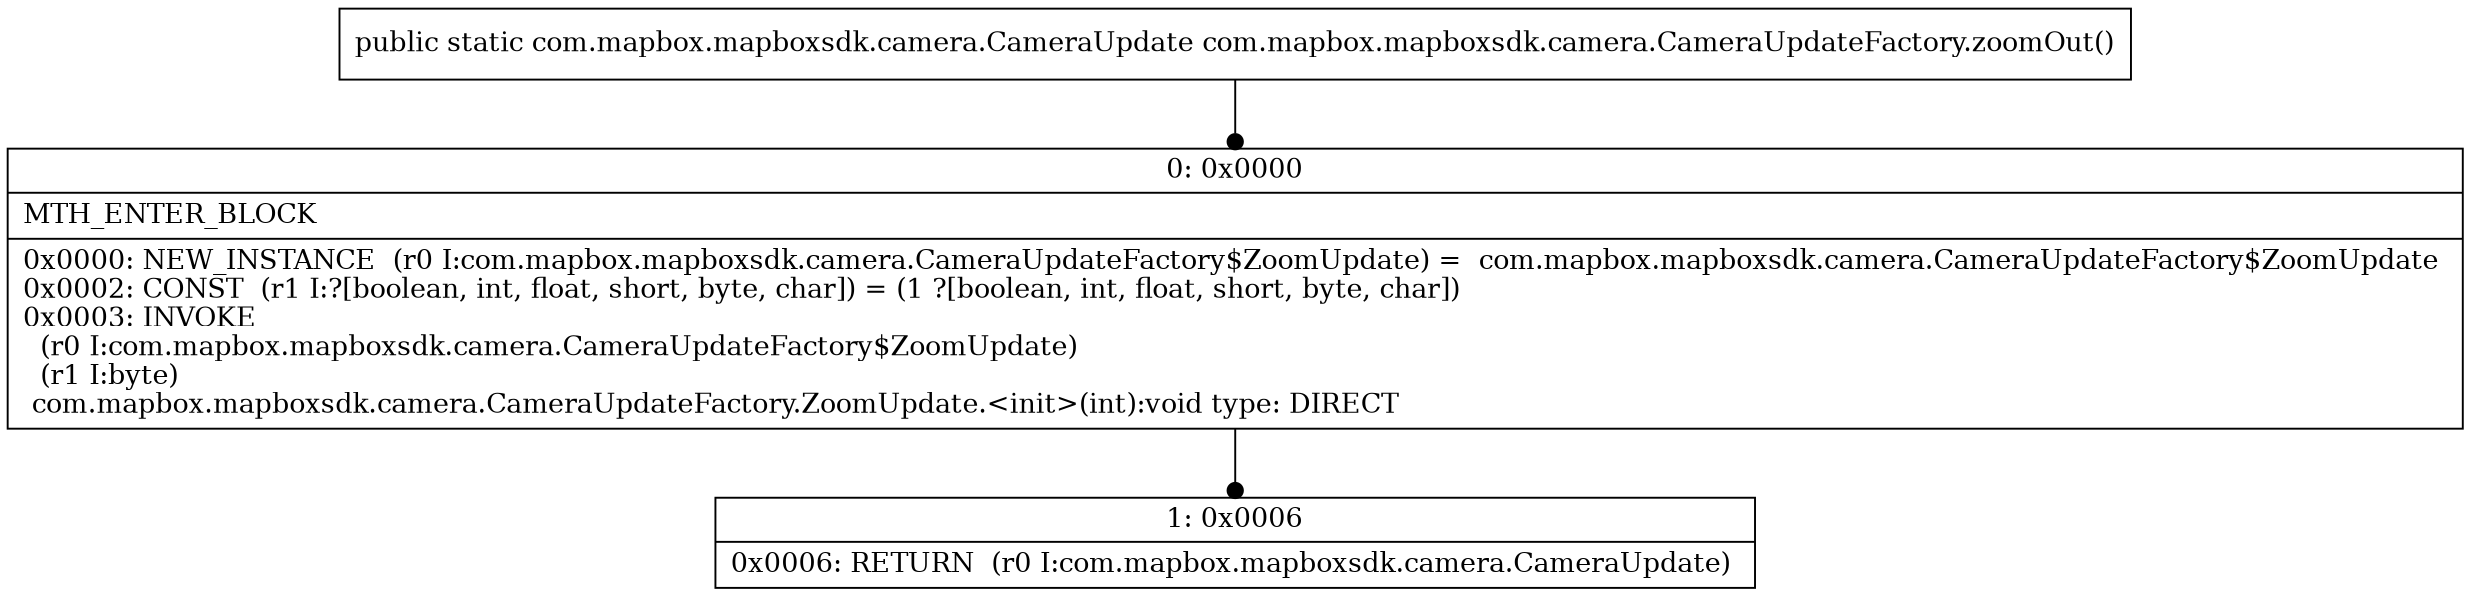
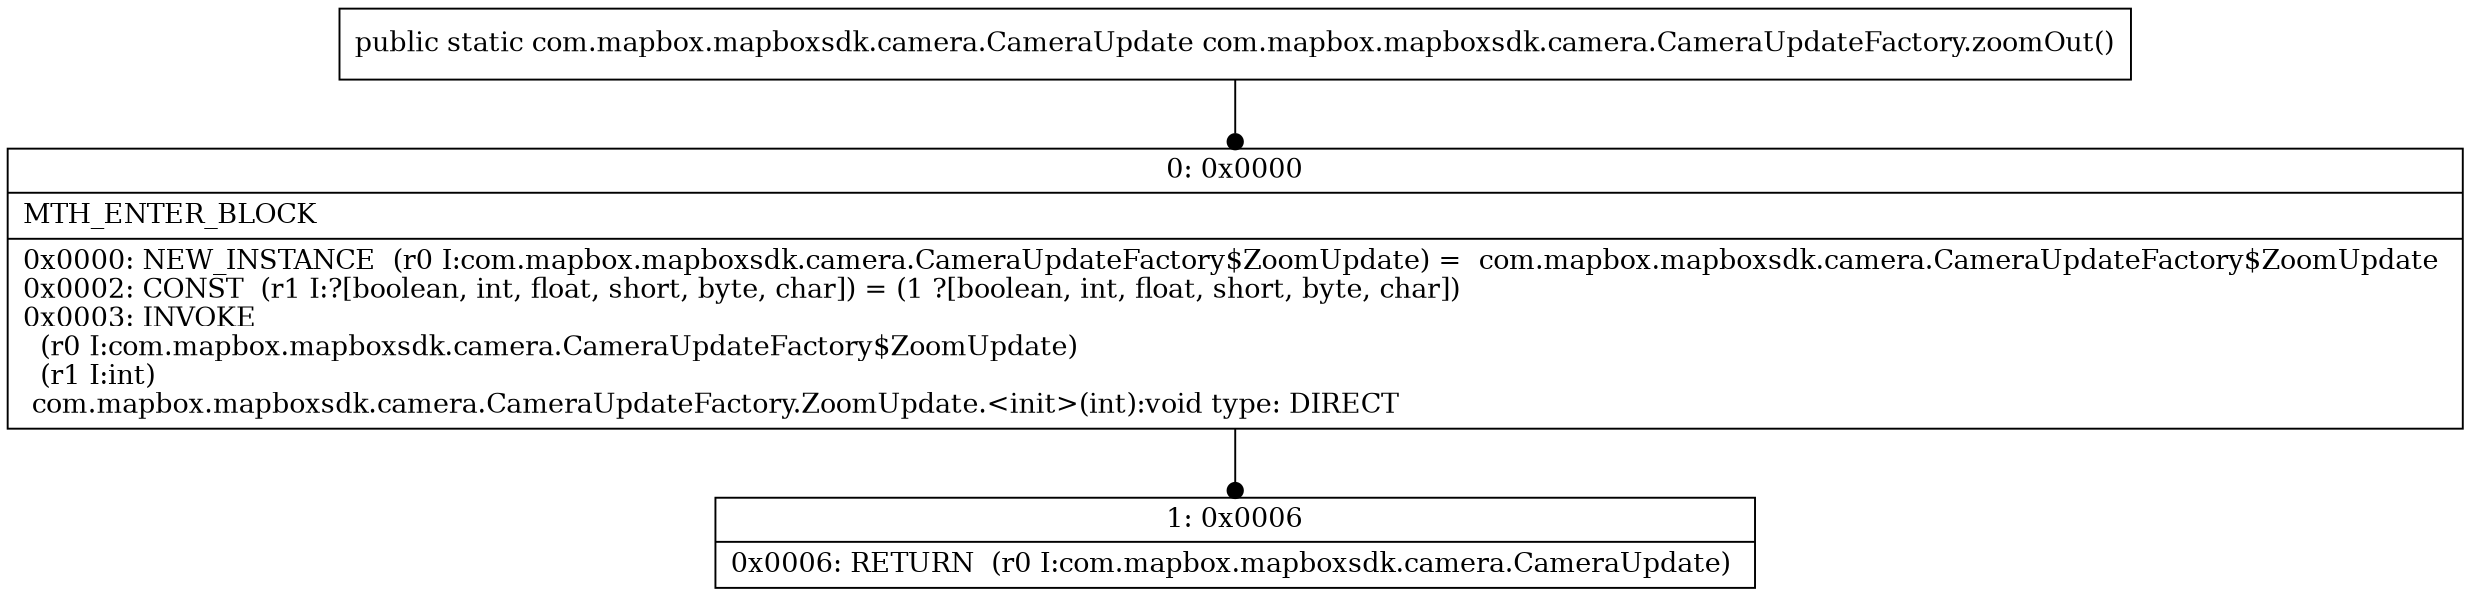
(102, 376) -> (90, 376)
